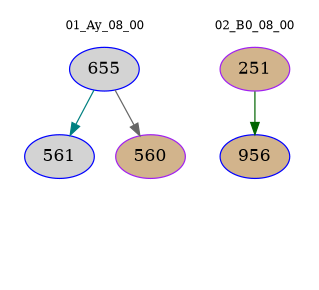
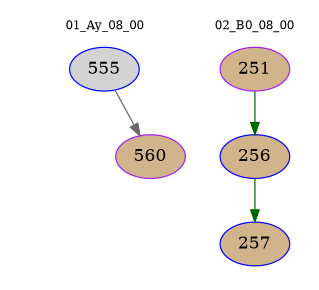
(104, 69) -> (104, 69)
(59, 157) -> none
(255, 157) -> (255, 157)
none -> (255, 244)
